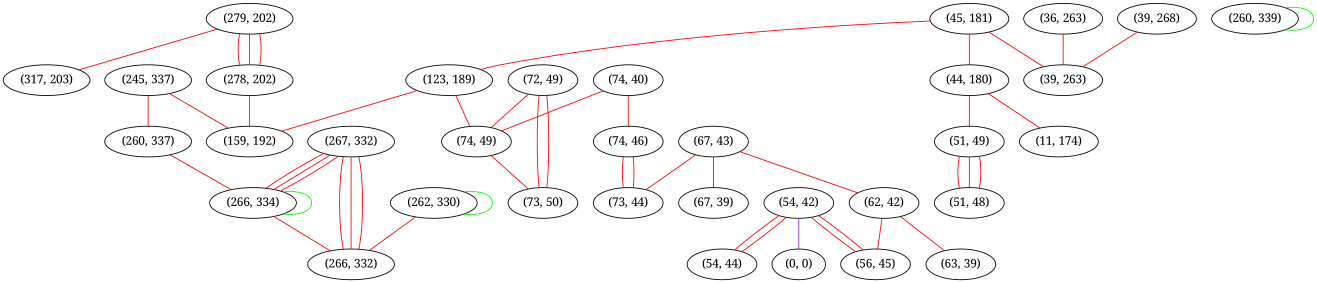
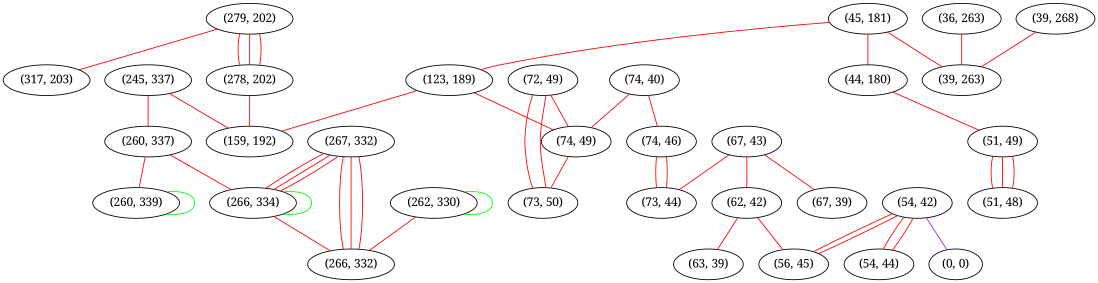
(1059, 142) -> none
none -> (142, 172)
